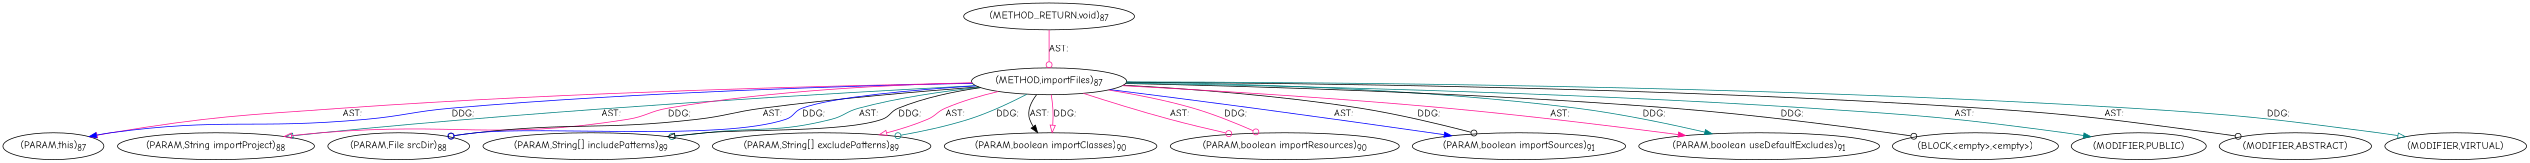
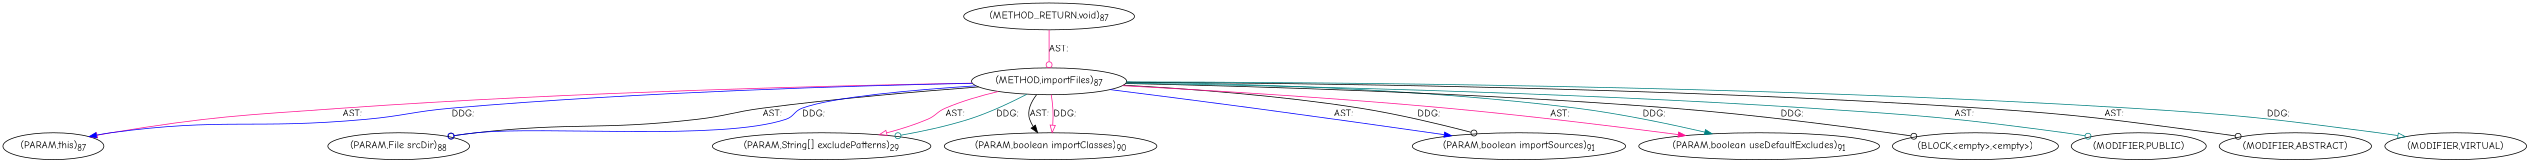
(1606, 97) -> (1606, 97)
(895, 145) -> (895, 145)
(216, 146) -> none
(591, 146) -> none
(1285, 146) -> none
